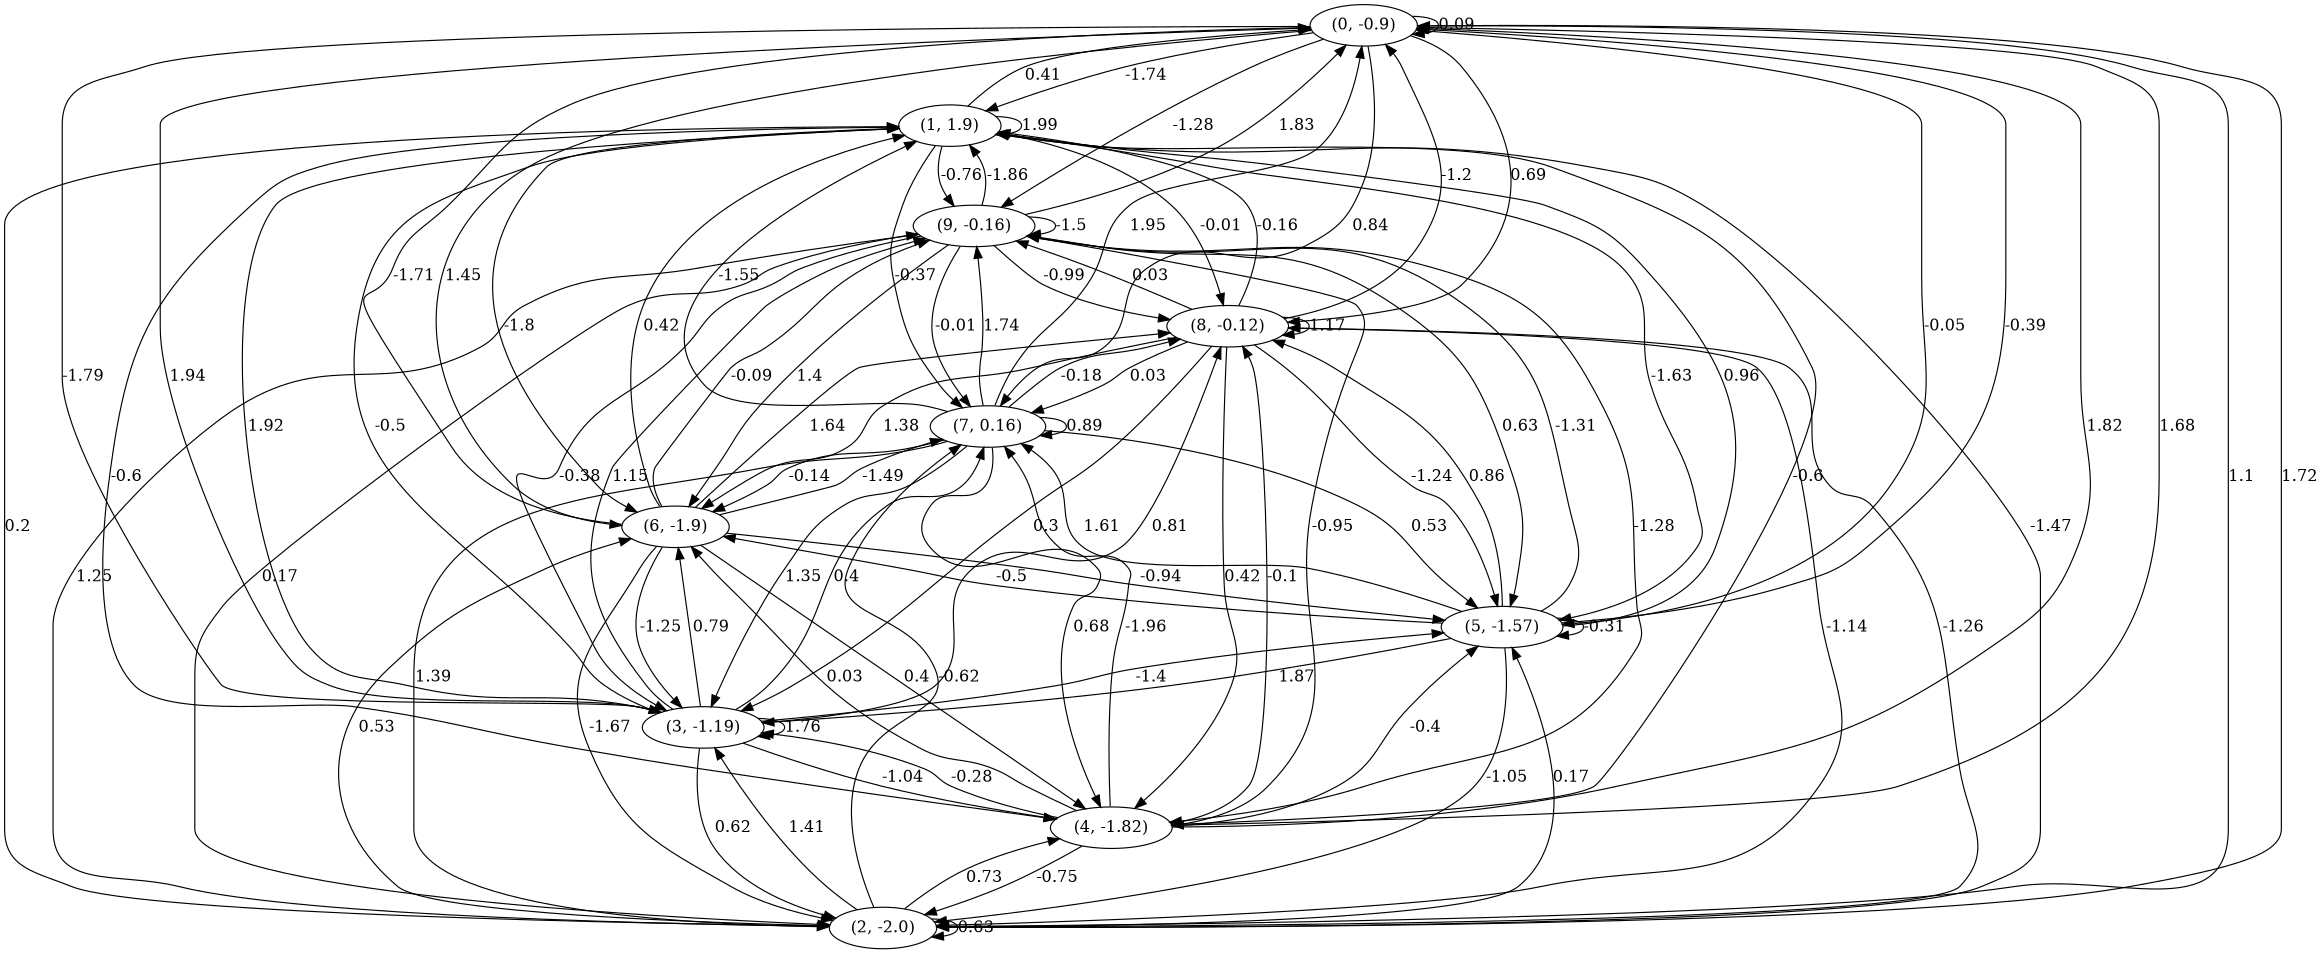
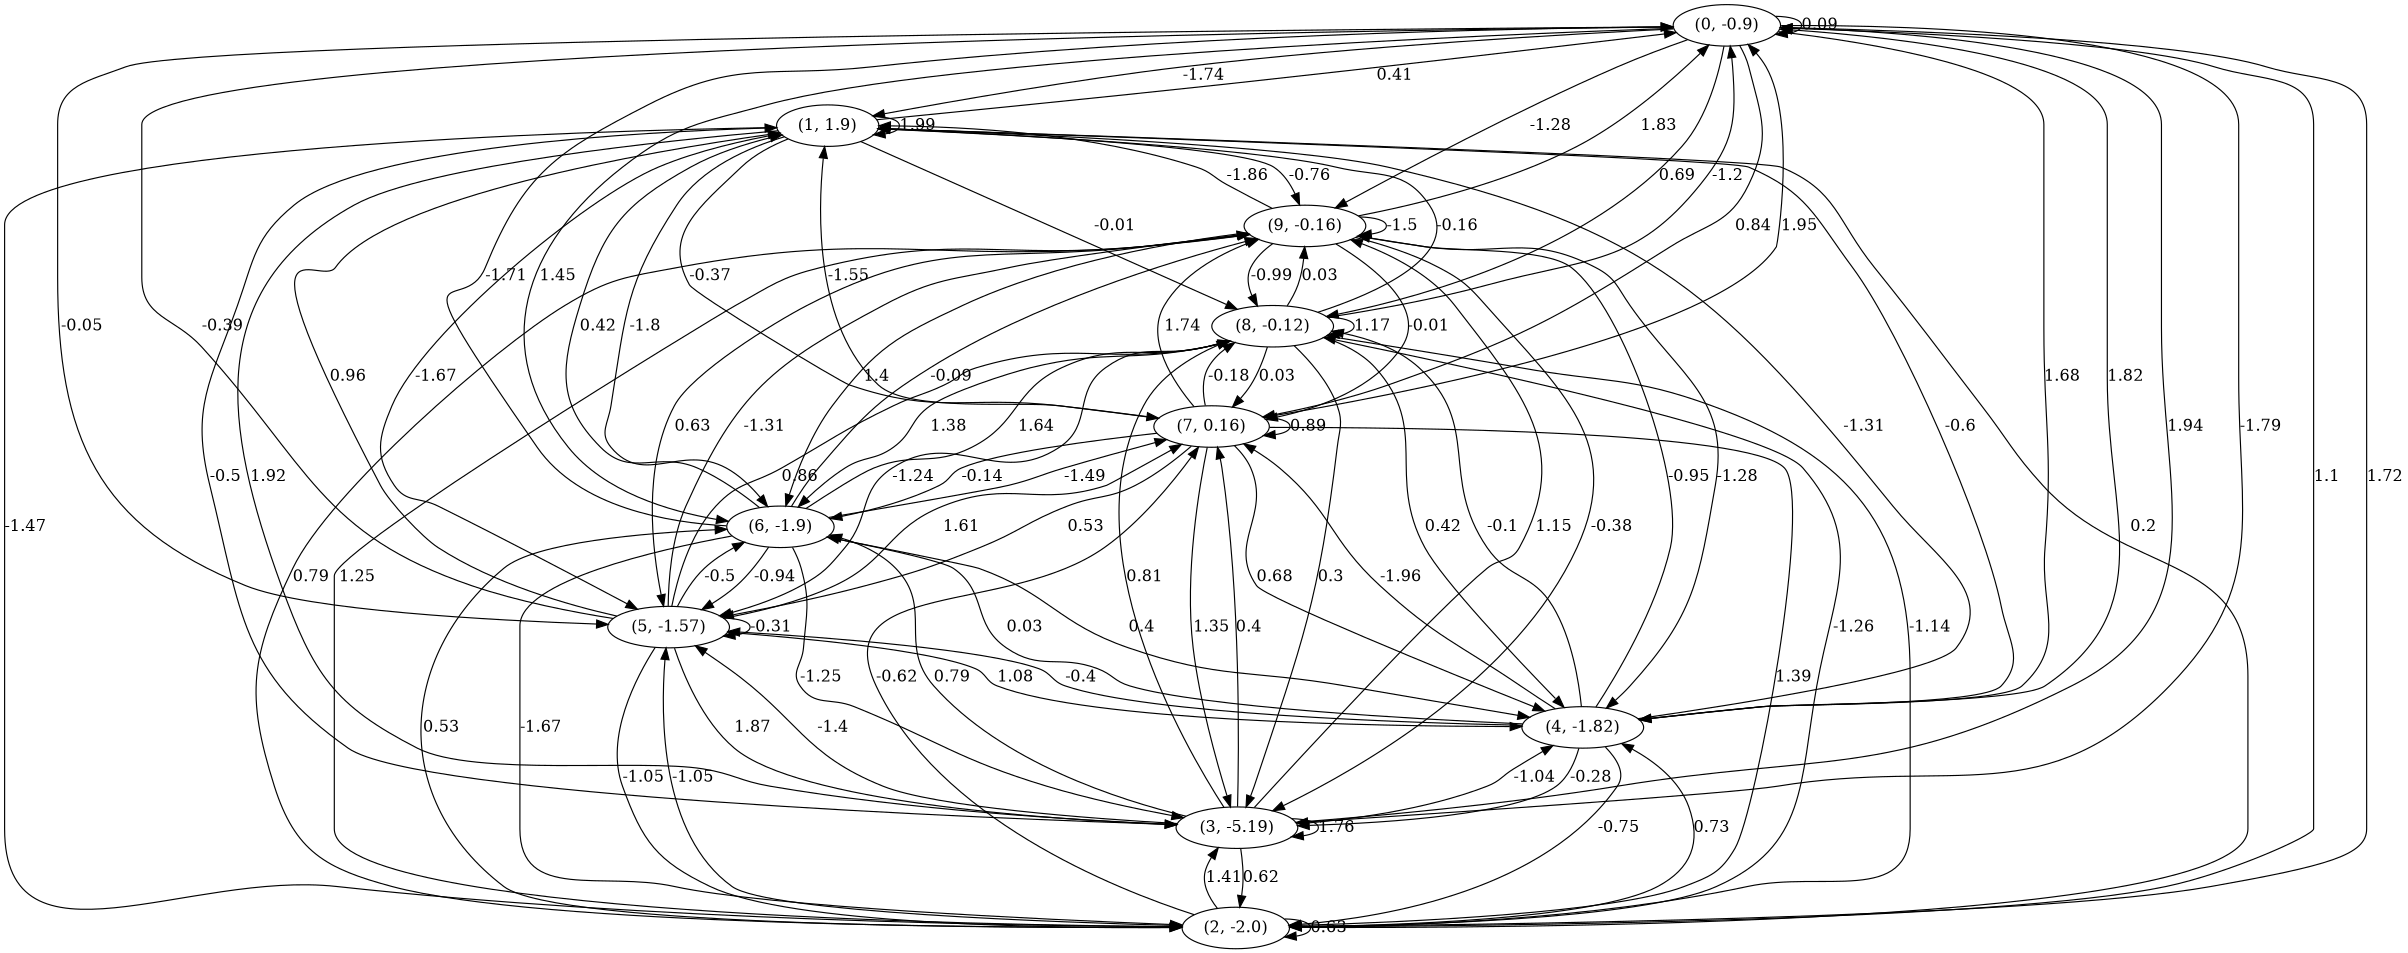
(1672, 376) -> (436, 376)
(1809, 477) -> (1865, 427)
(280, 577) -> (311, 577)
none -> (1113, 709)
(703, 727) -> (1237, 828)
(1571, 778) -> (693, 778)
